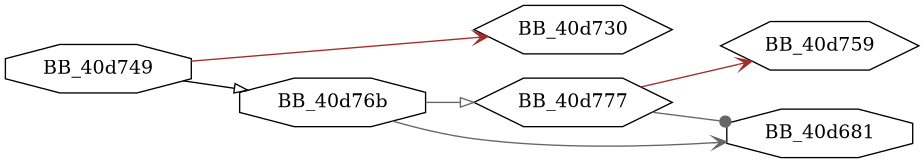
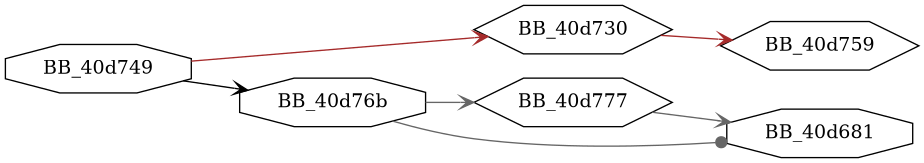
(690, 76) -> (690, 37)
(209, 85) -> (209, 85)
(443, 102) -> (443, 102)
(686, 117) -> (686, 117)
(553, 145) -> (553, 145)
